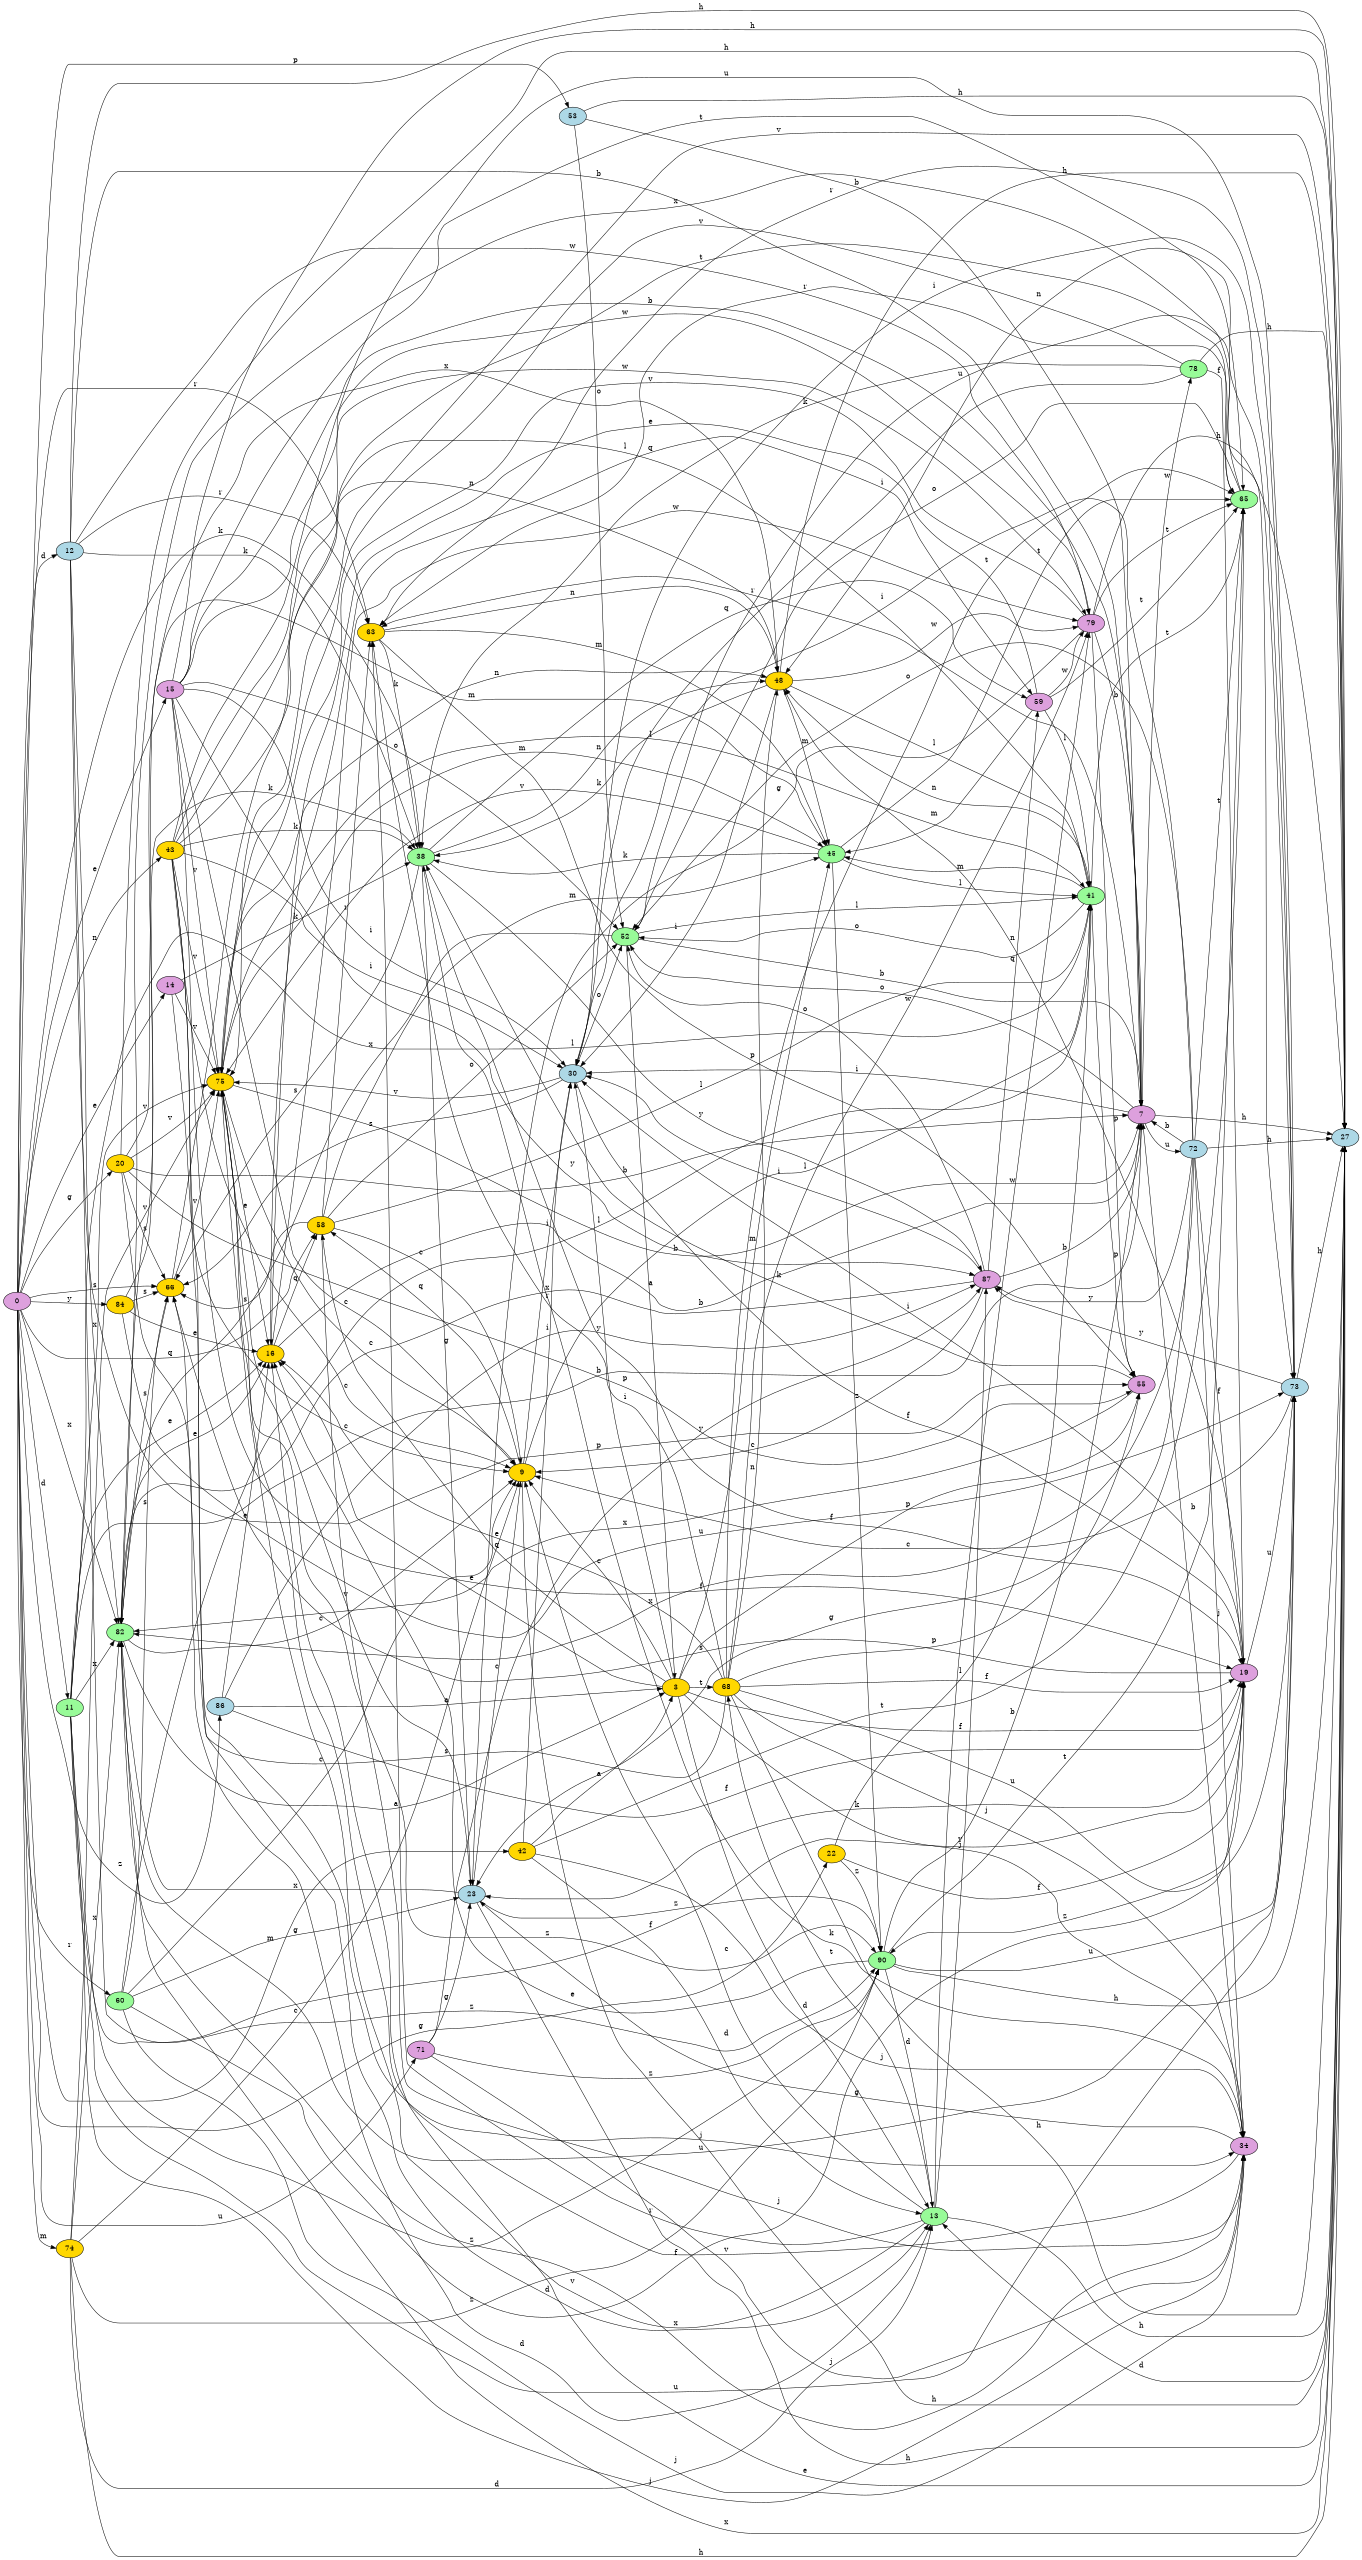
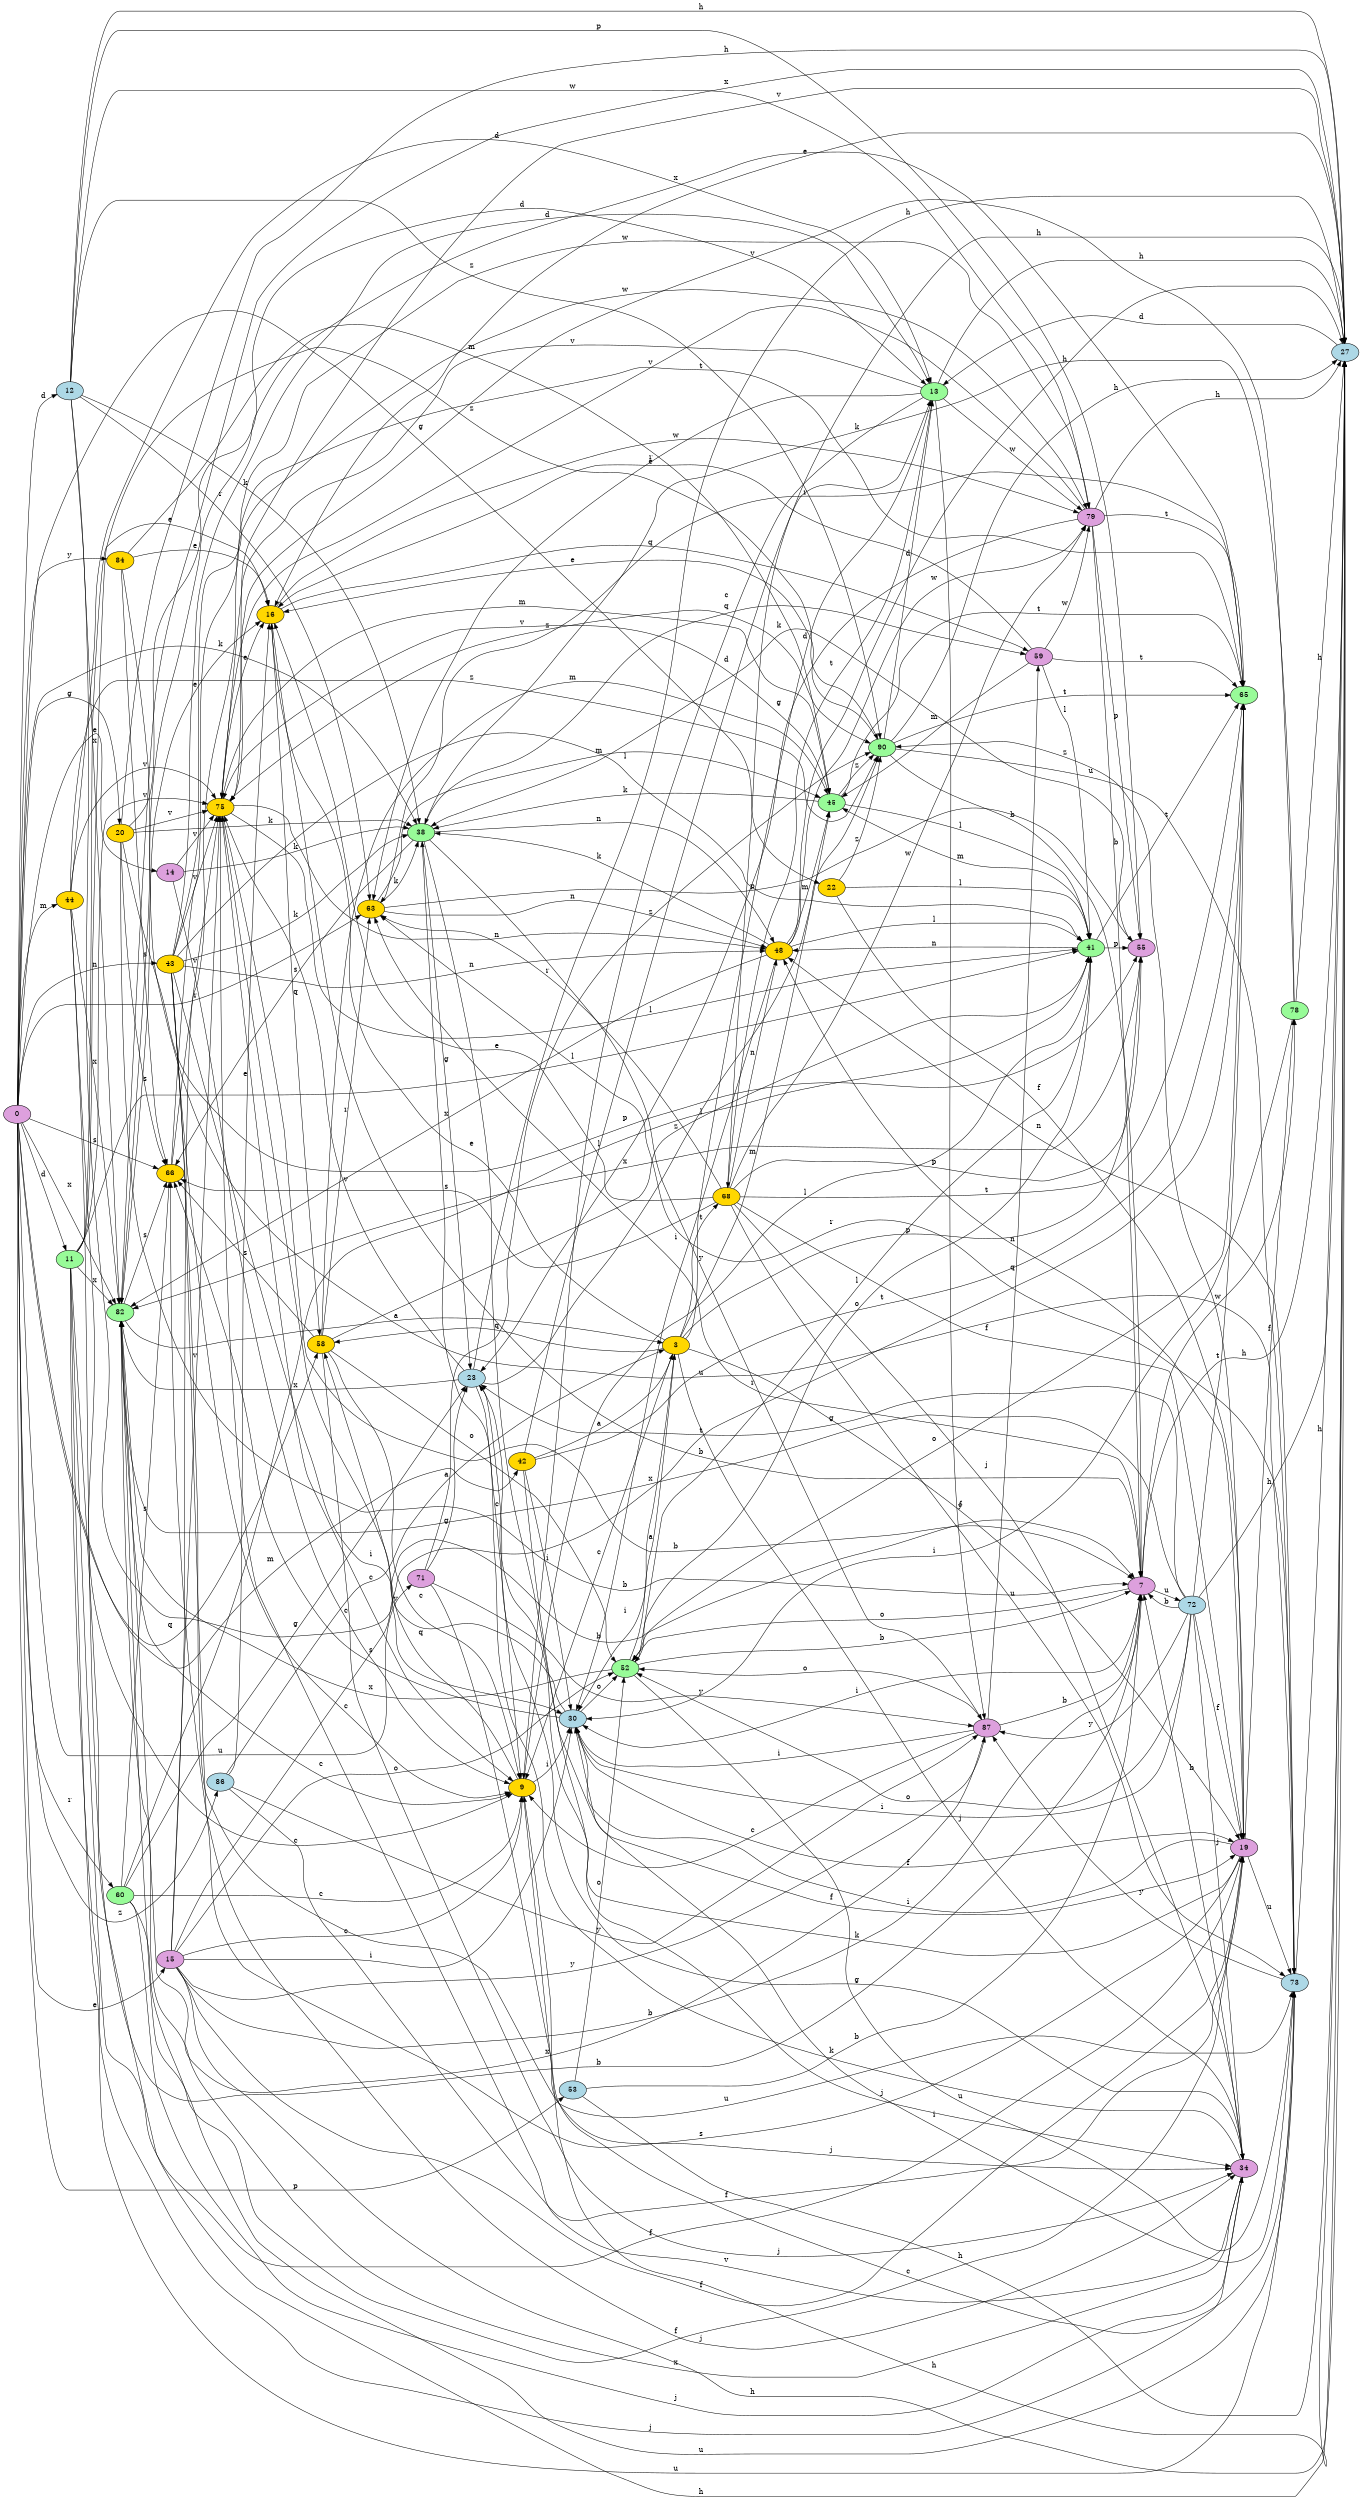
(1233, 1010) -> (1266, 1432)
(70, 2249) -> (70, 900)
